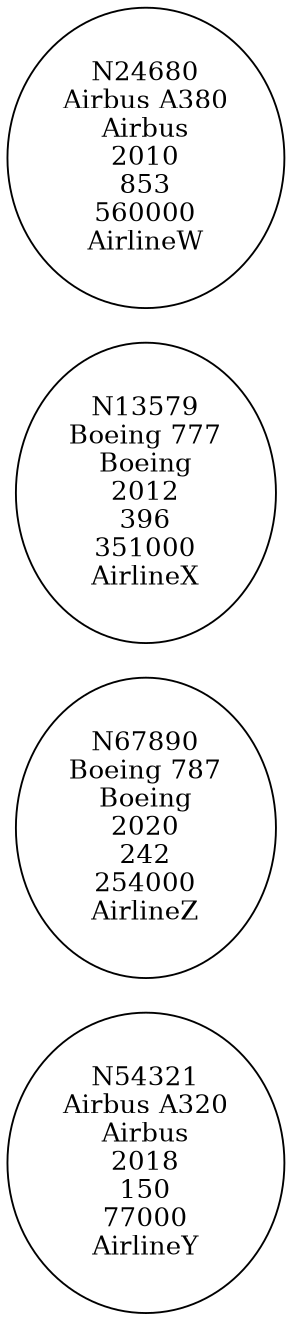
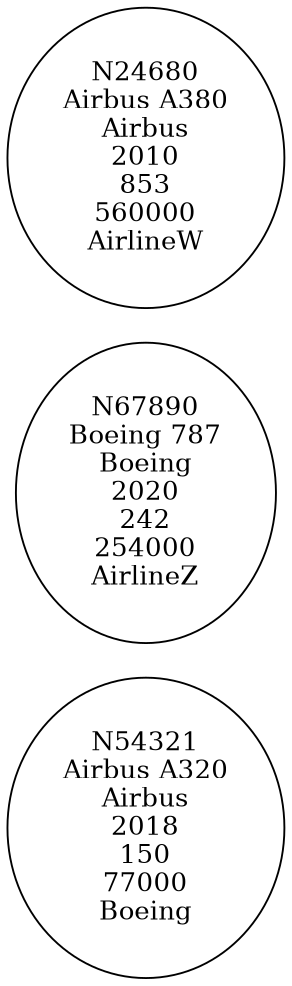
(146, 493) -> none
(146, 1163) -> (146, 828)
